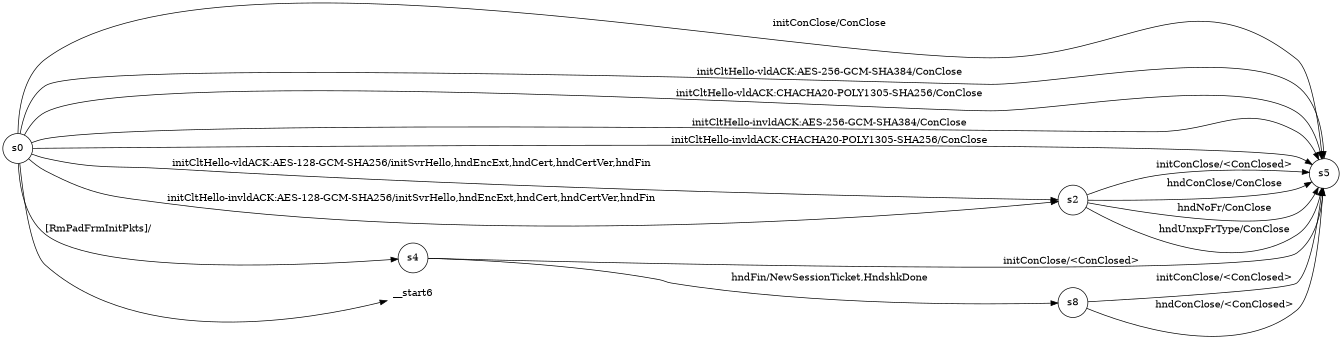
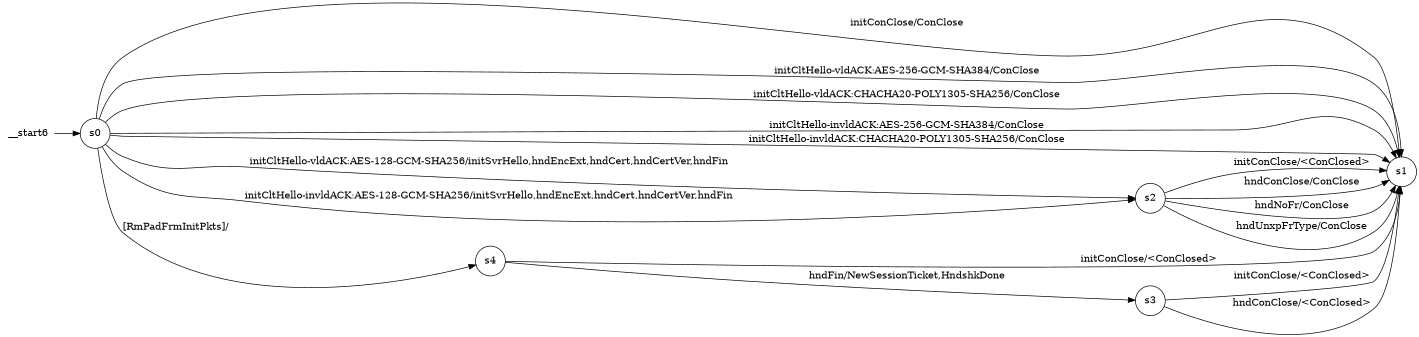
(1324, 174) -> (1402, 172)
(1073, 303) -> (1150, 301)
(155, 315) -> (64, 133)
